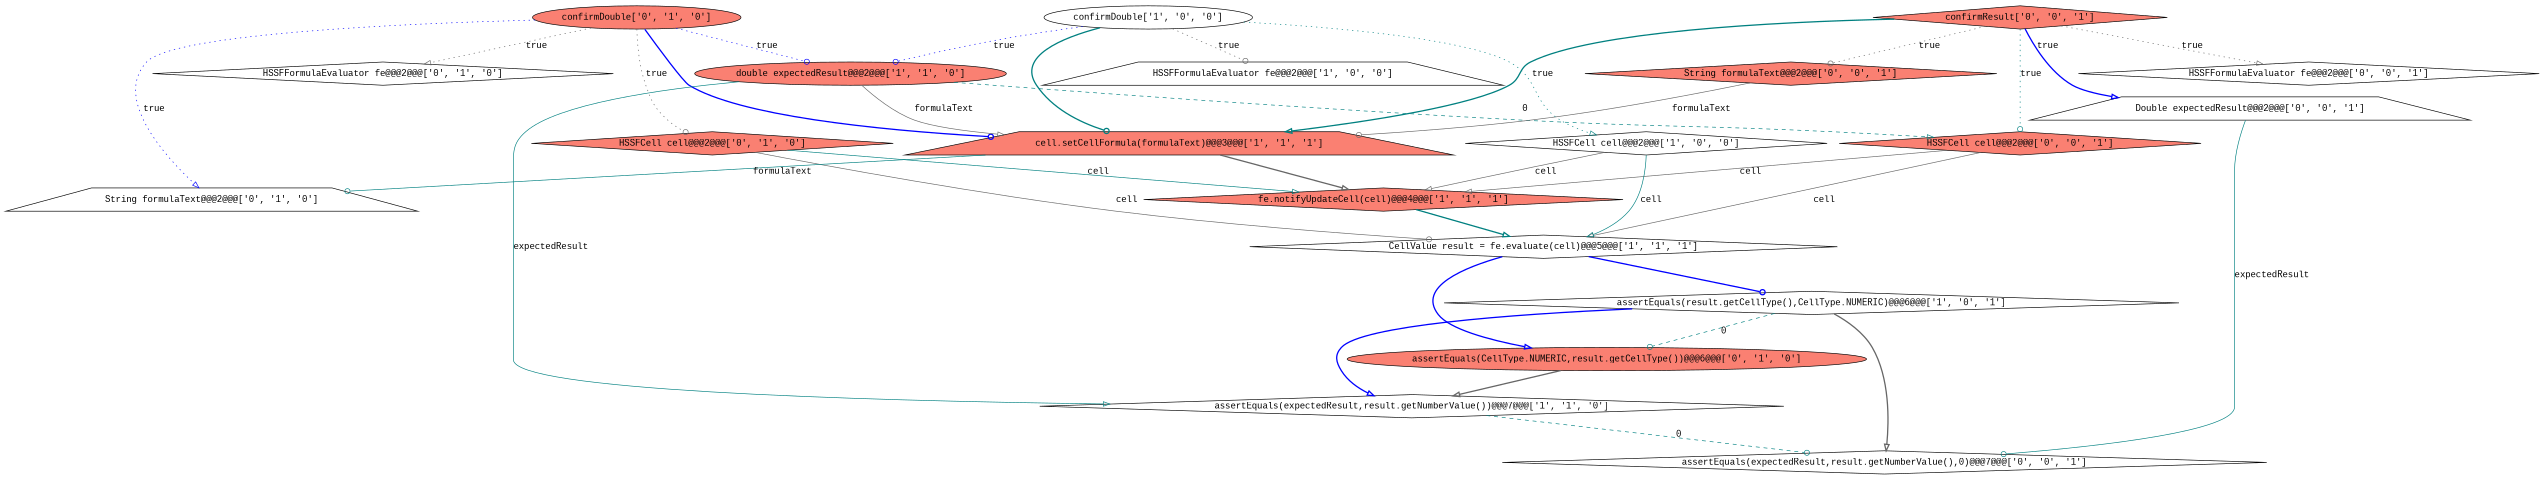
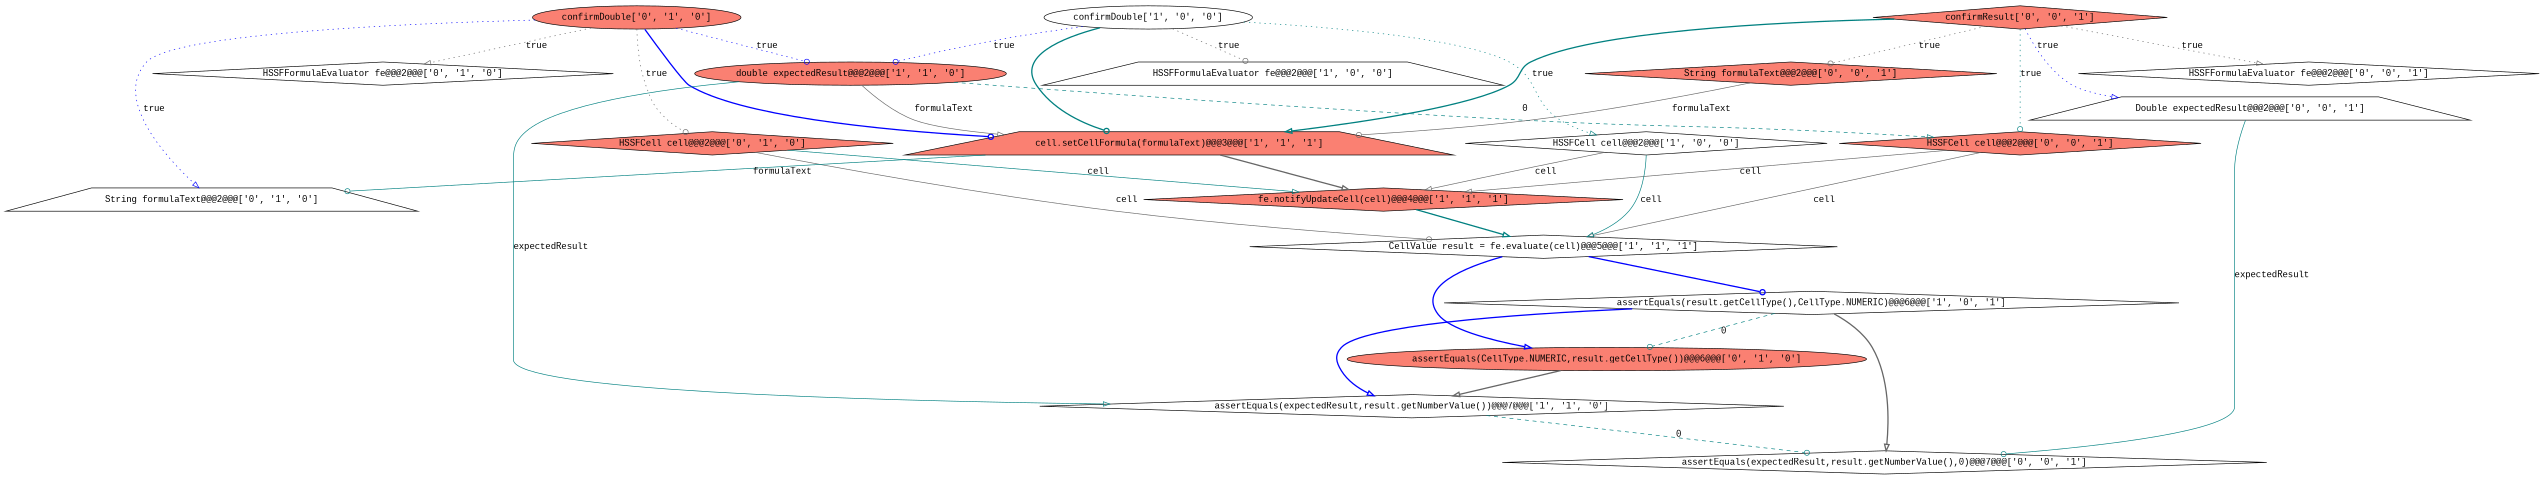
(2059, 75) -> (2059, 75)
